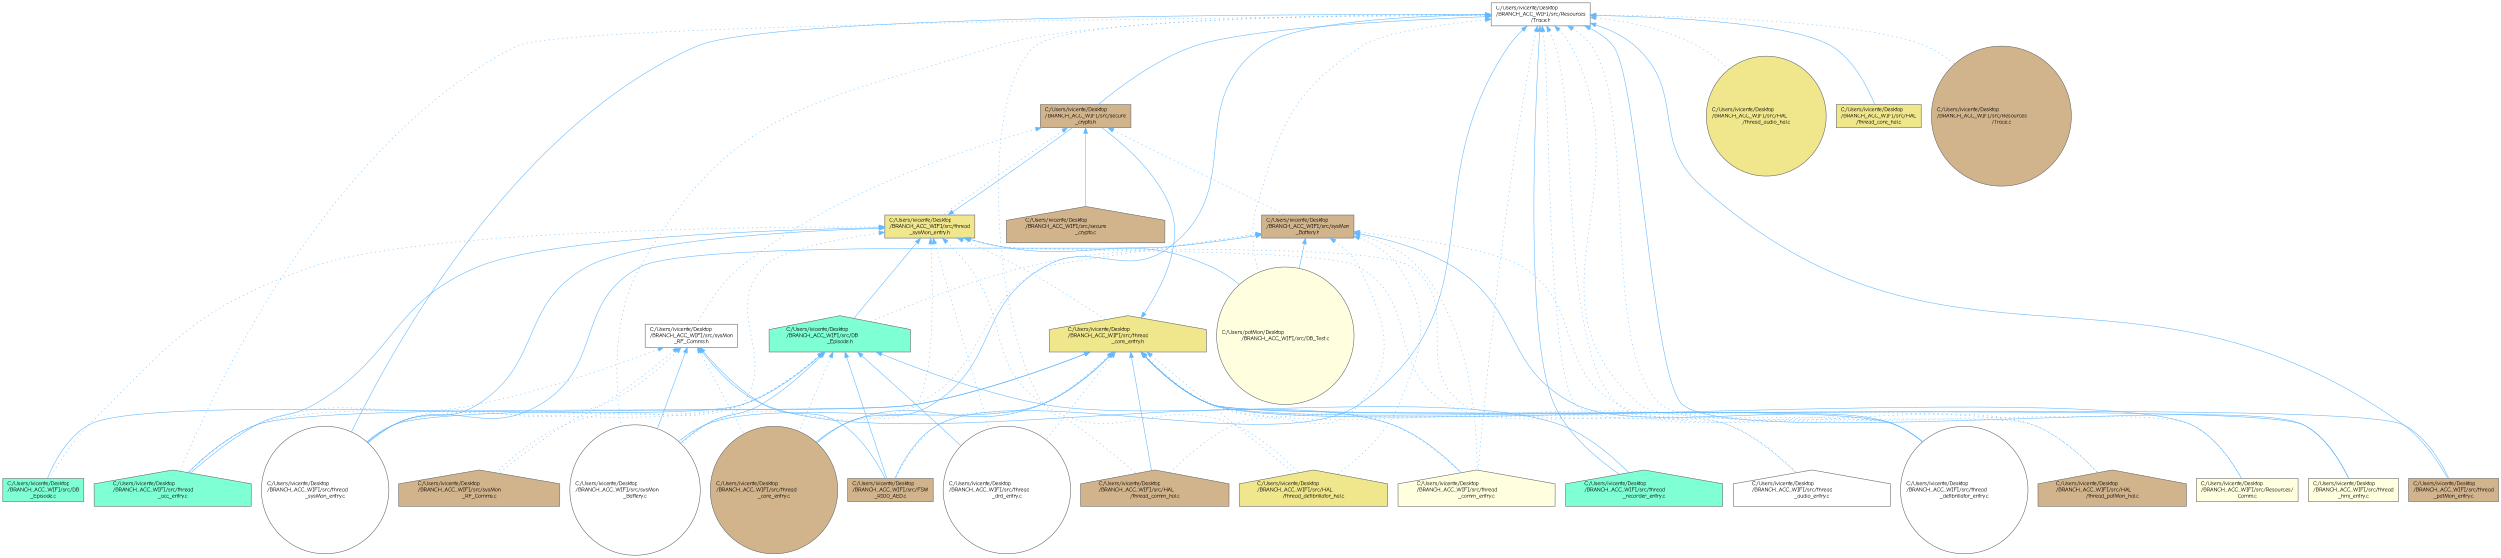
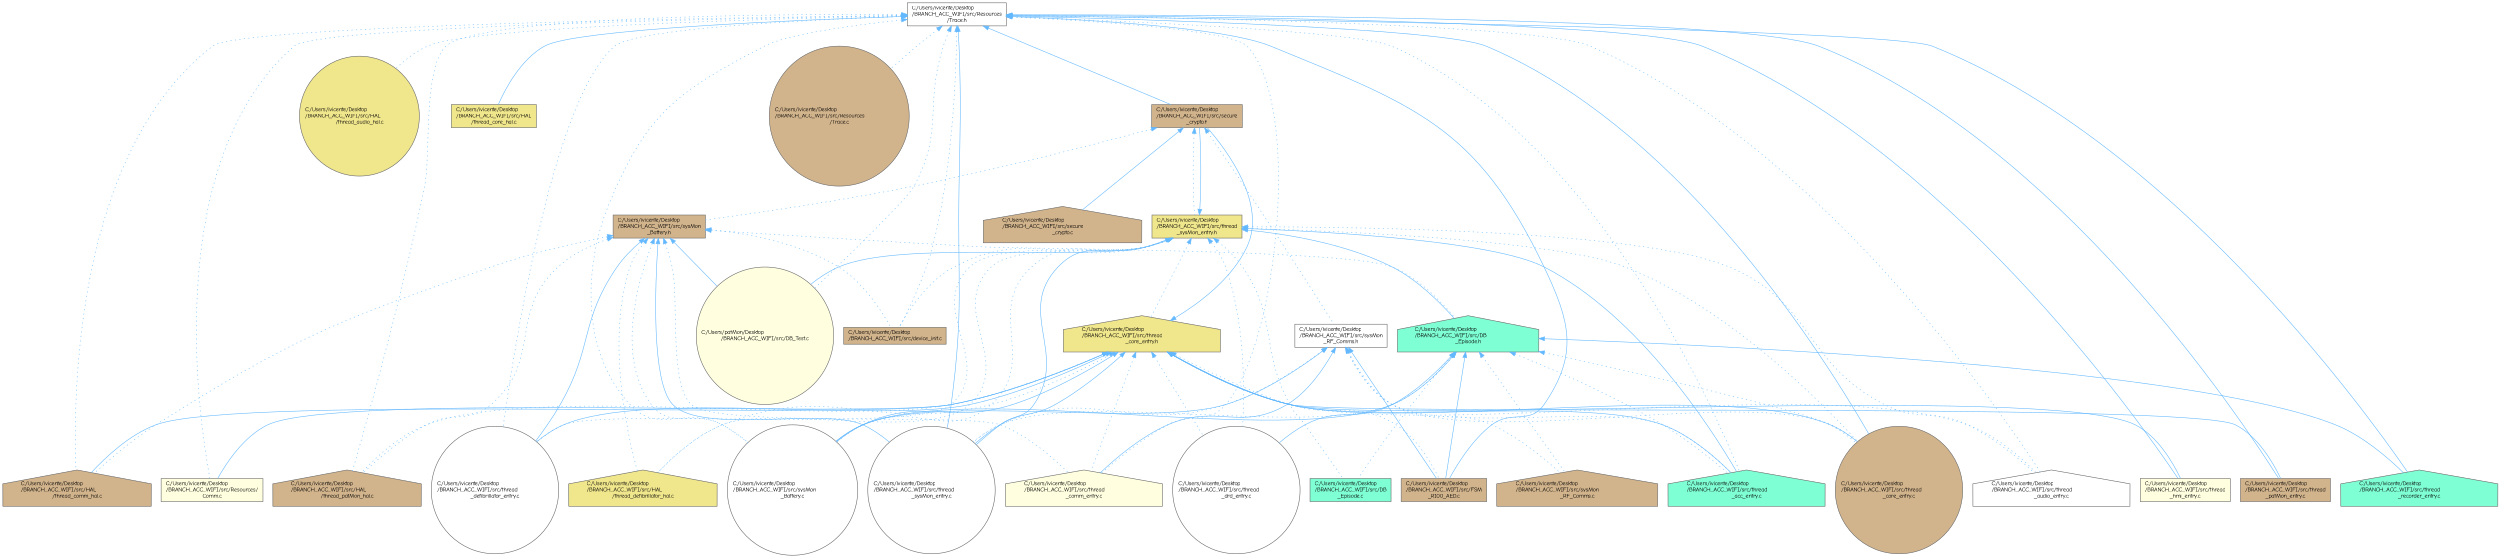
none -> (895, 336)
(284, 410) -> (1412, 404)
